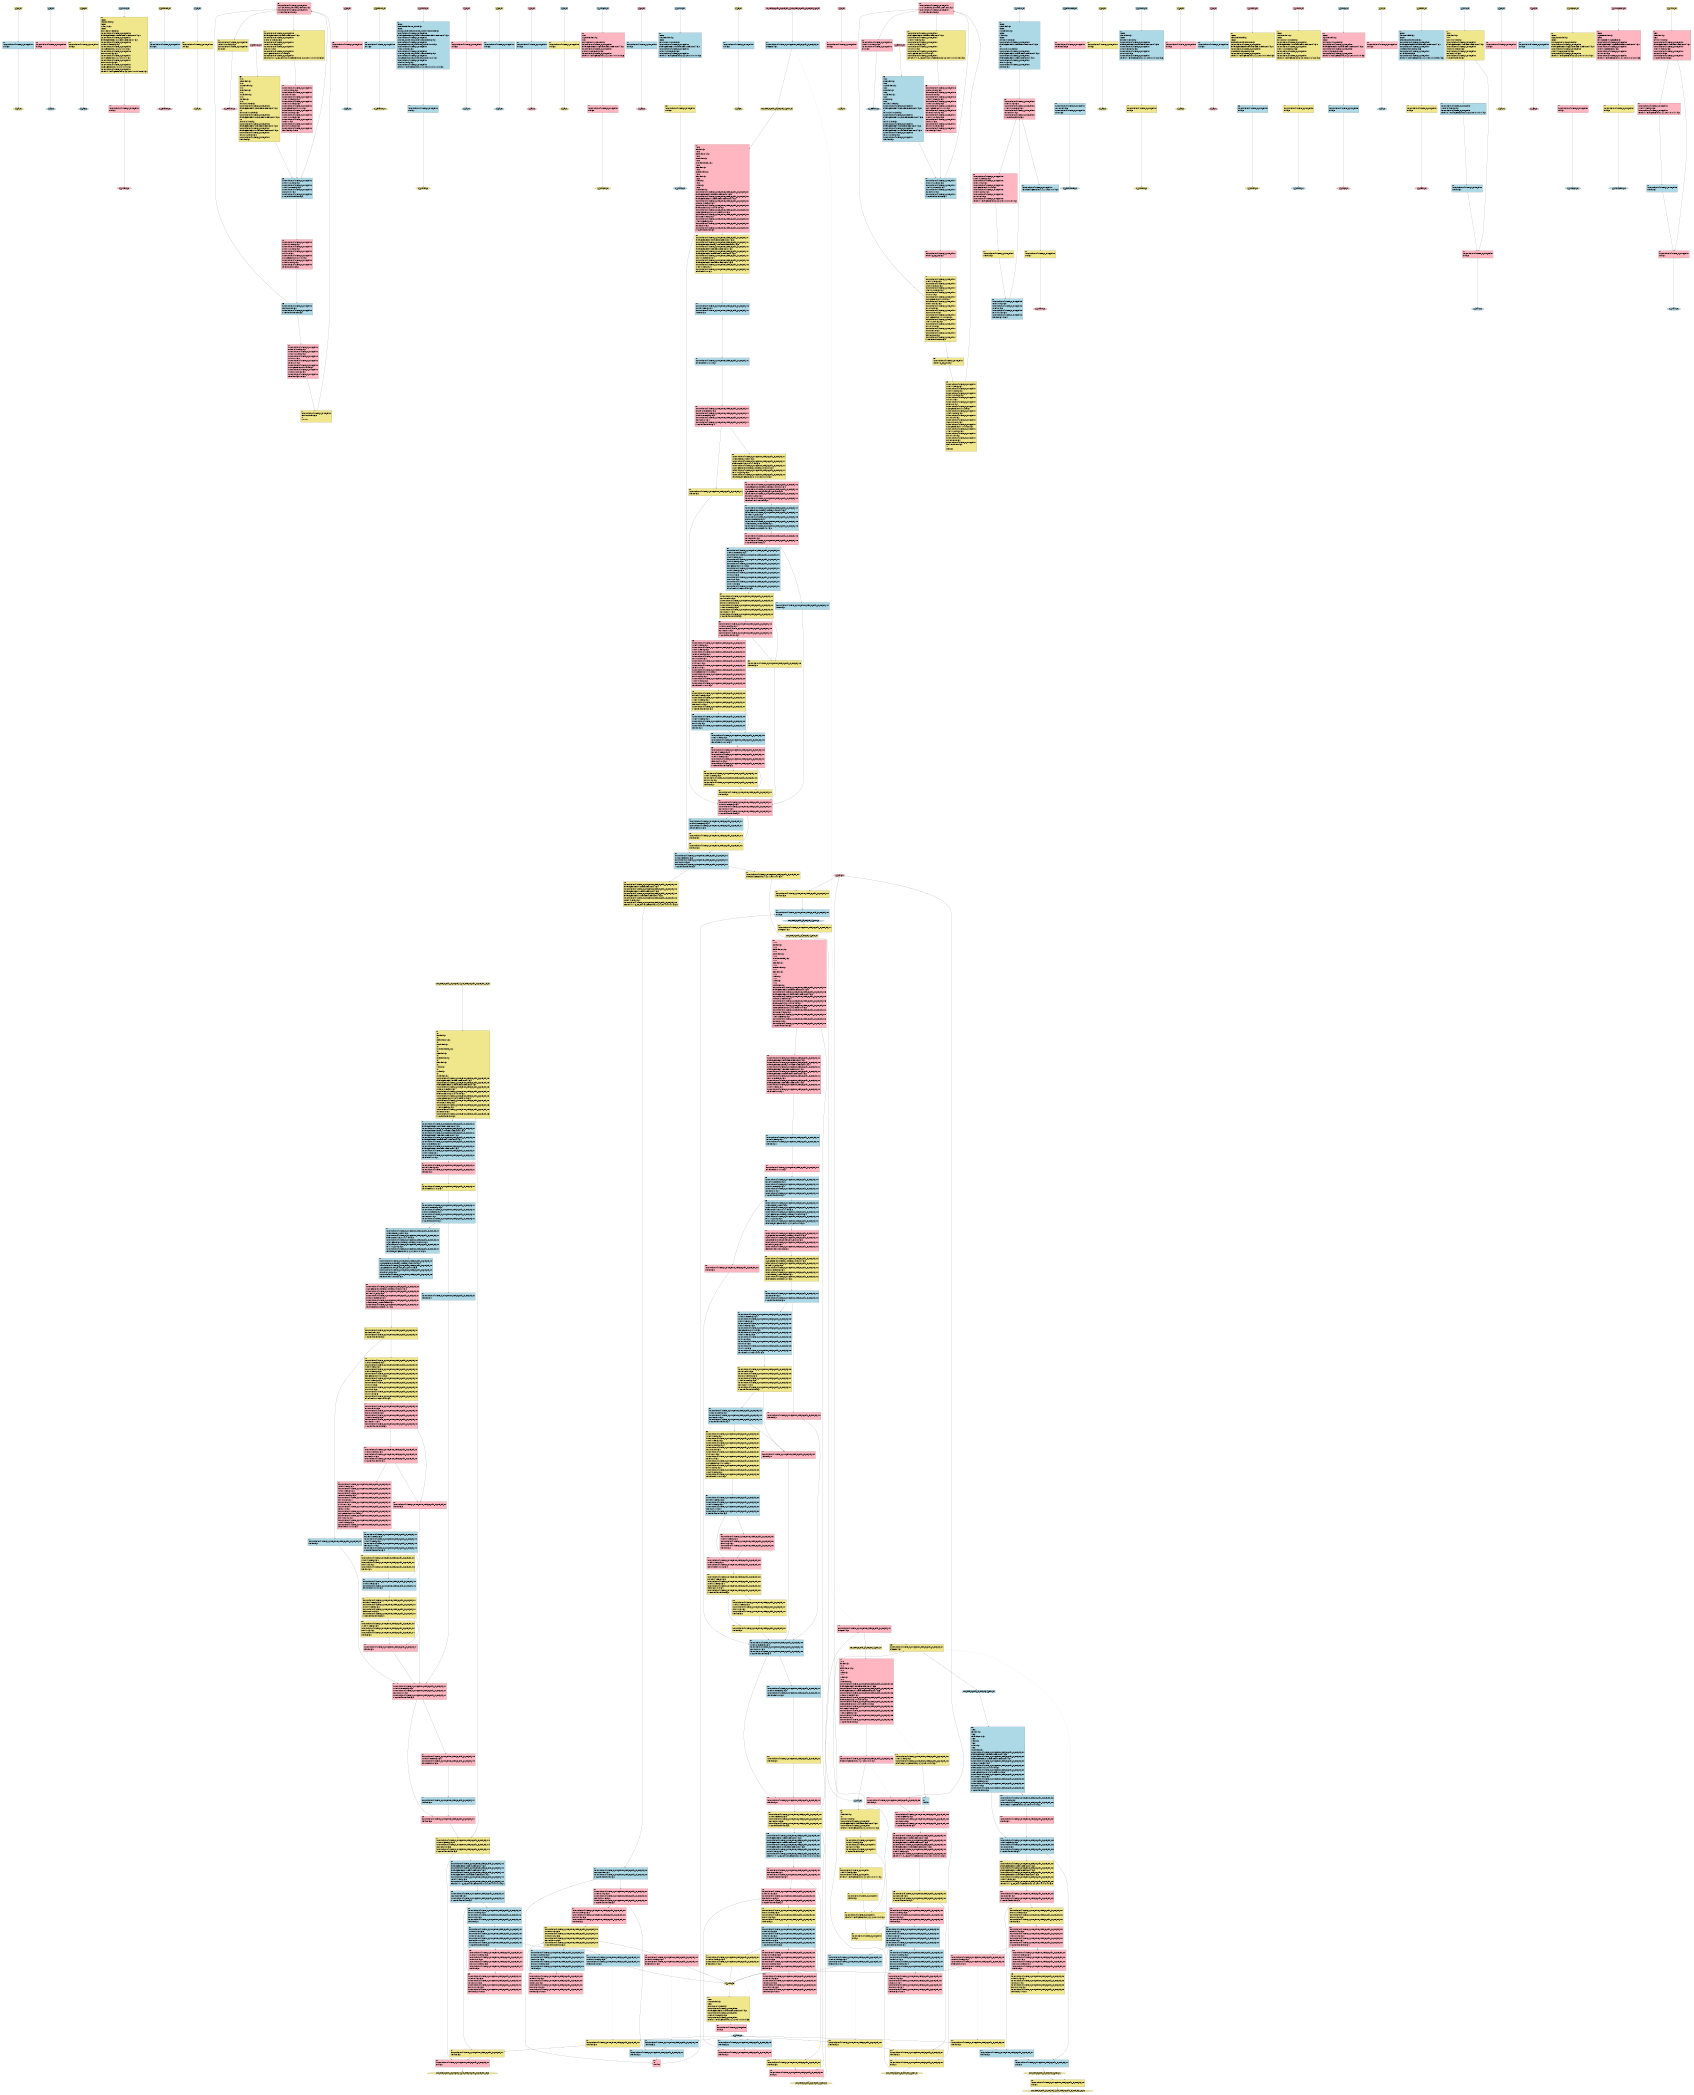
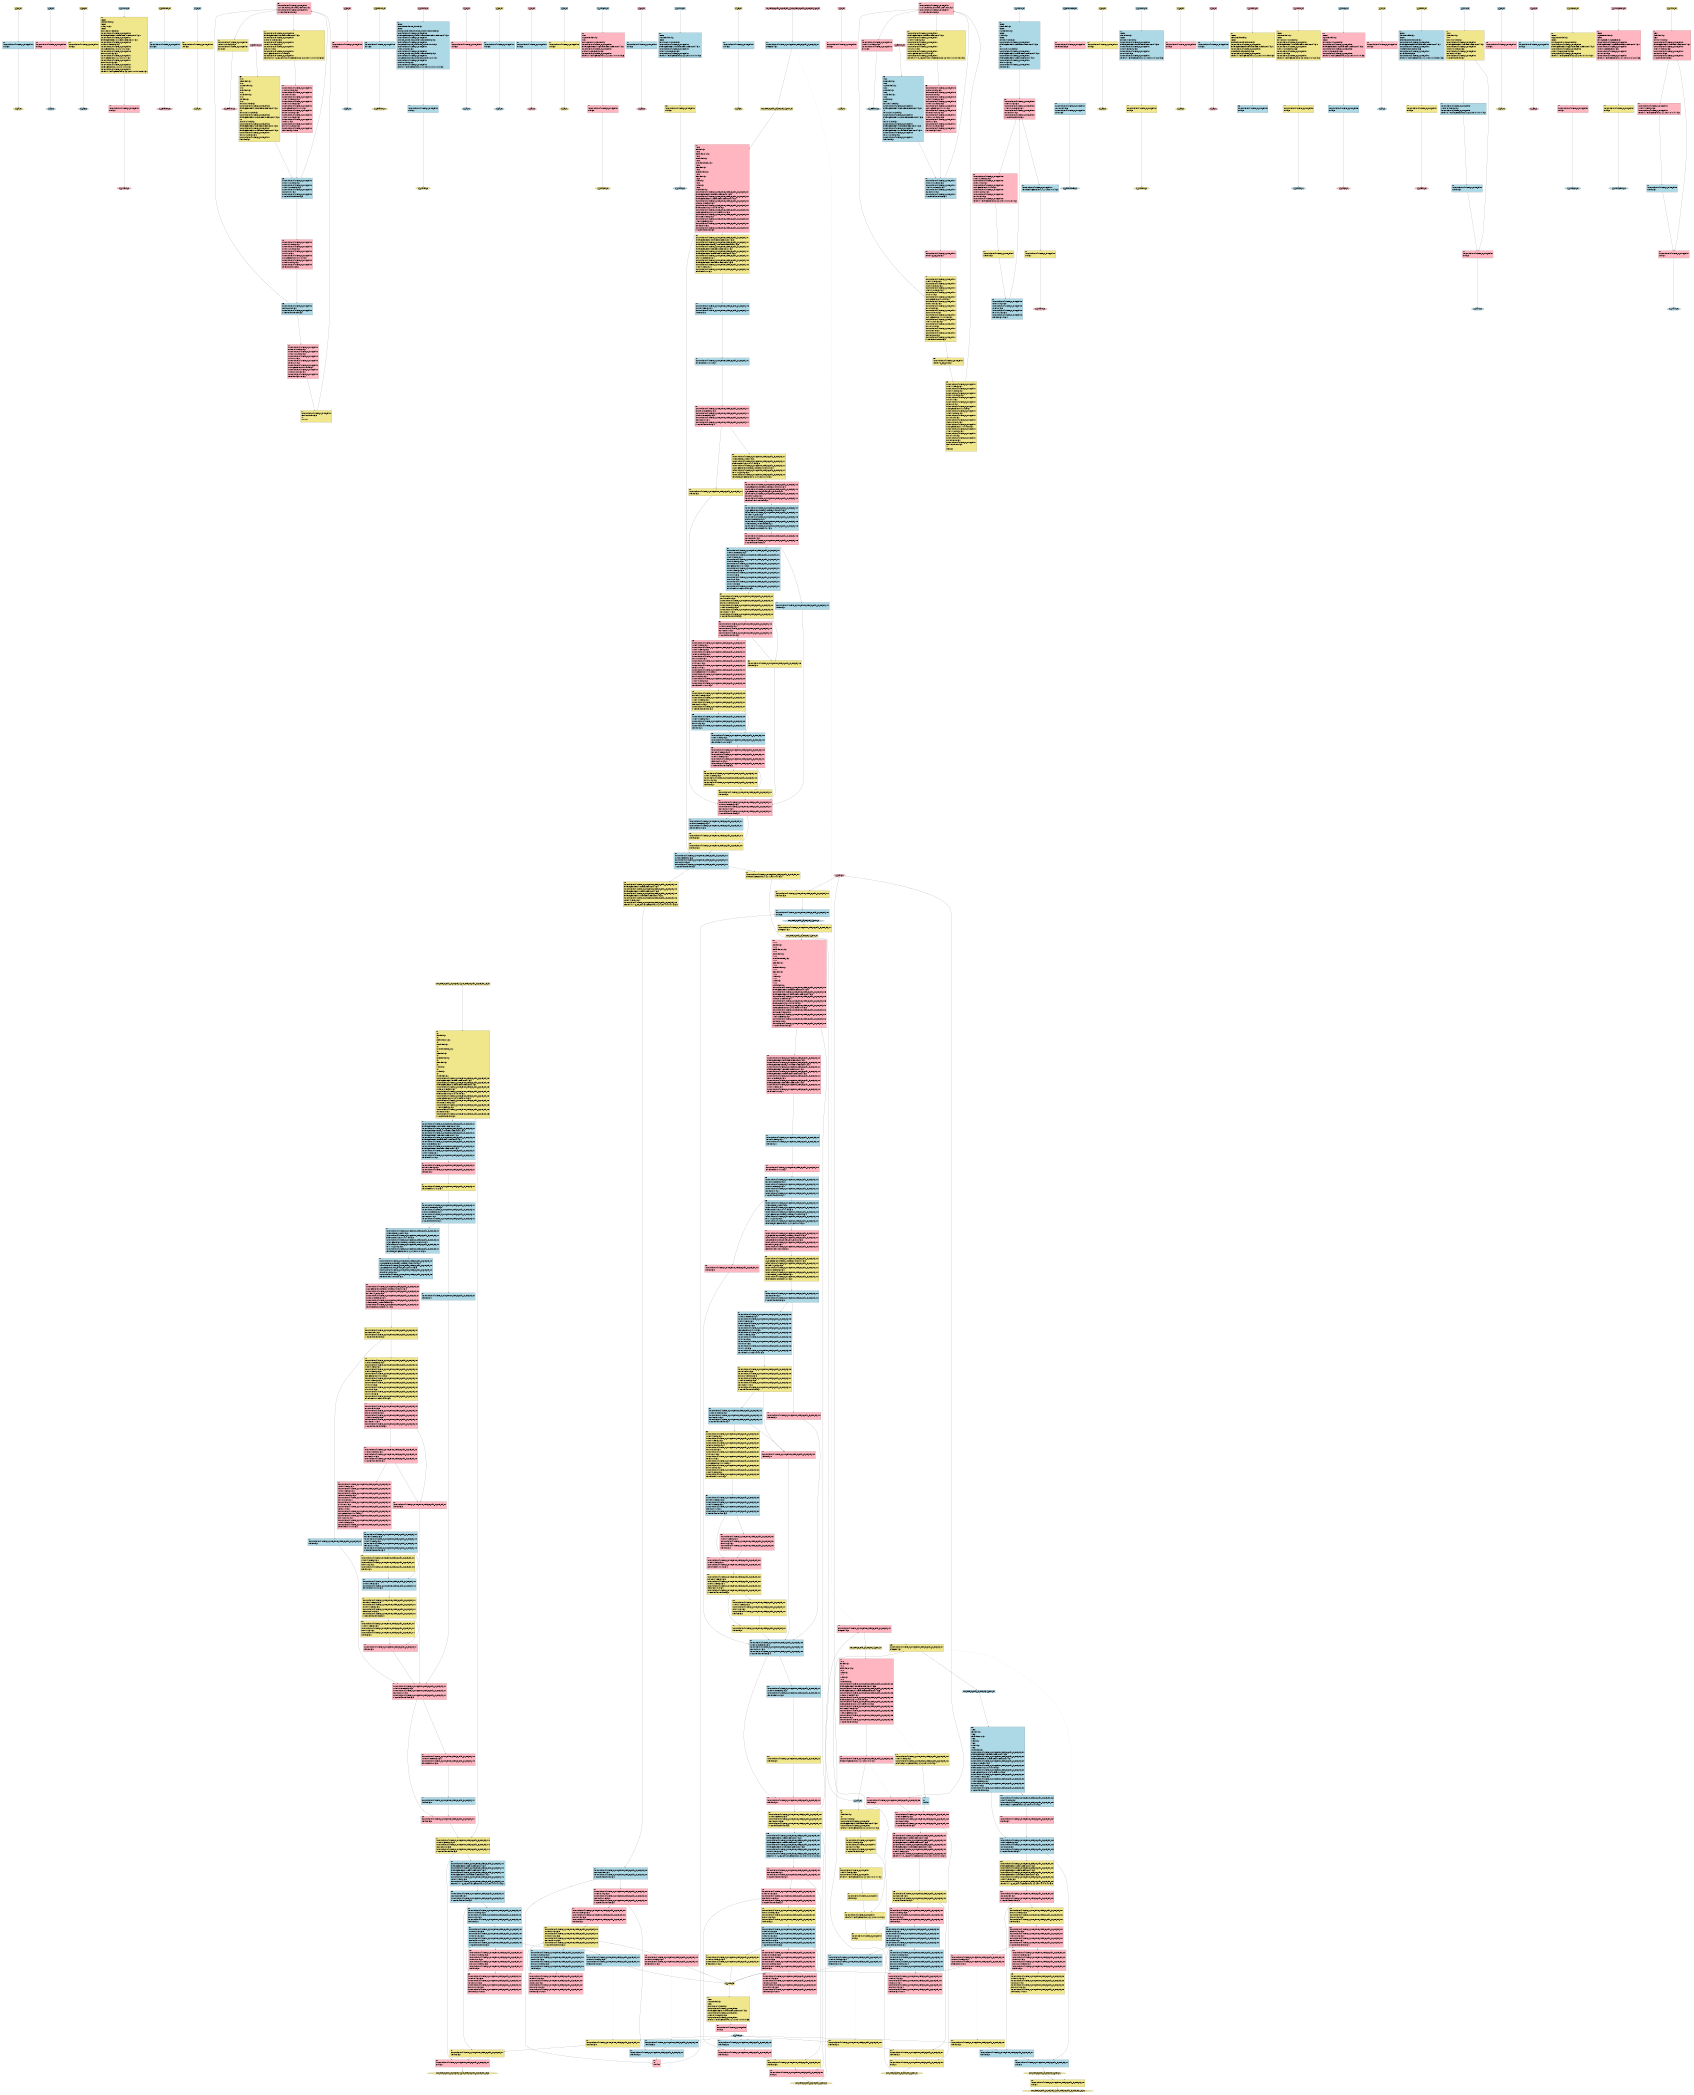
(1253, 188) -> none
